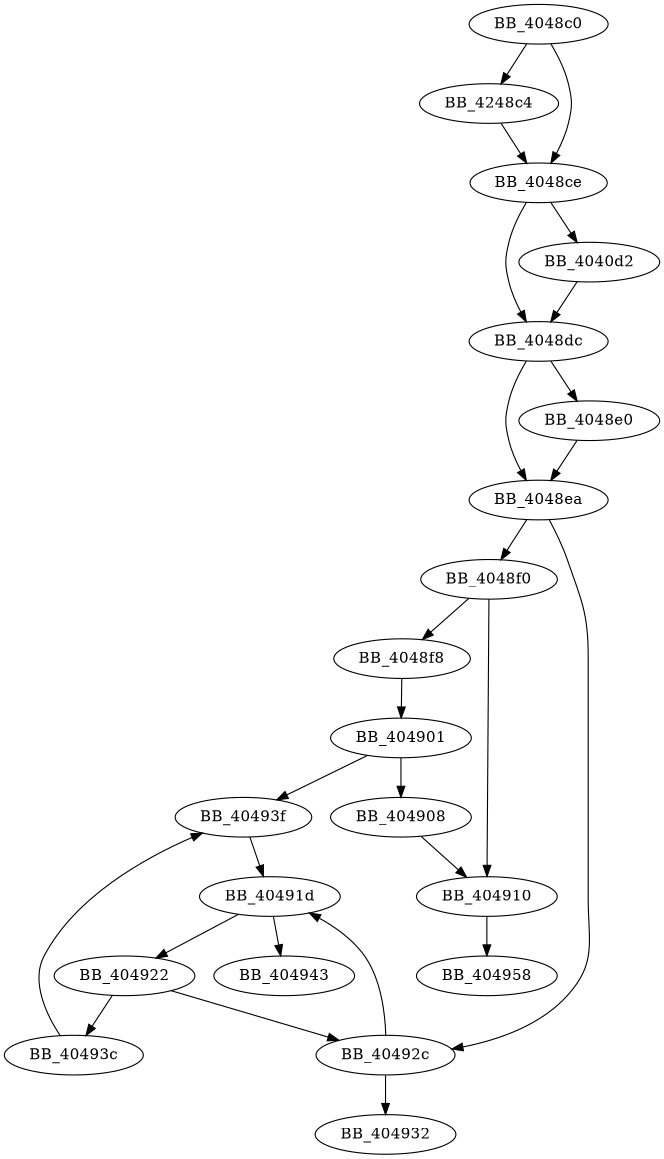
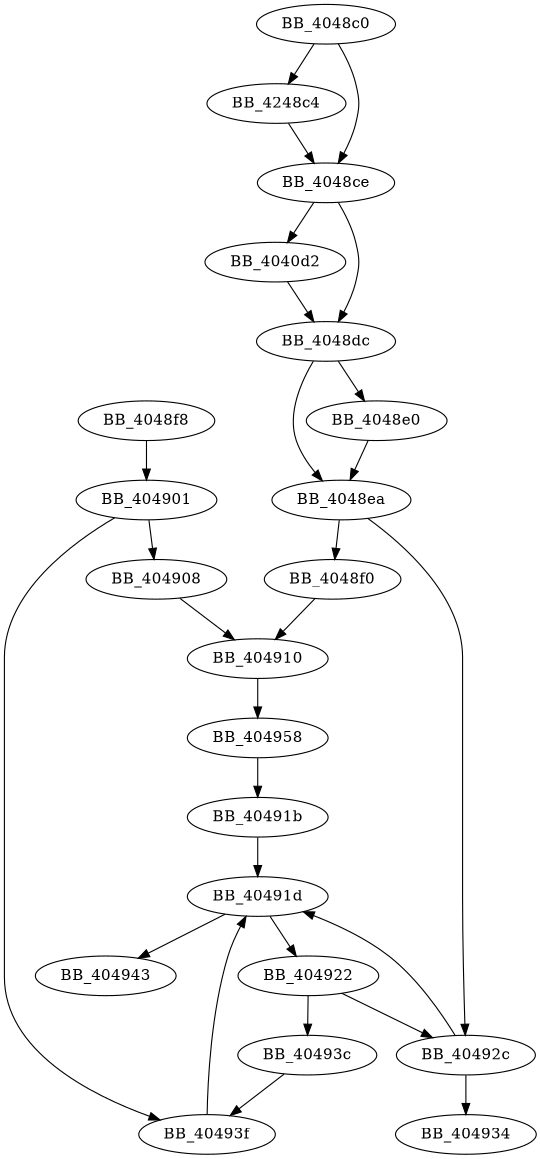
(450, 615) -> none
none -> (258, 817)
(386, 1134) -> (466, 1134)
